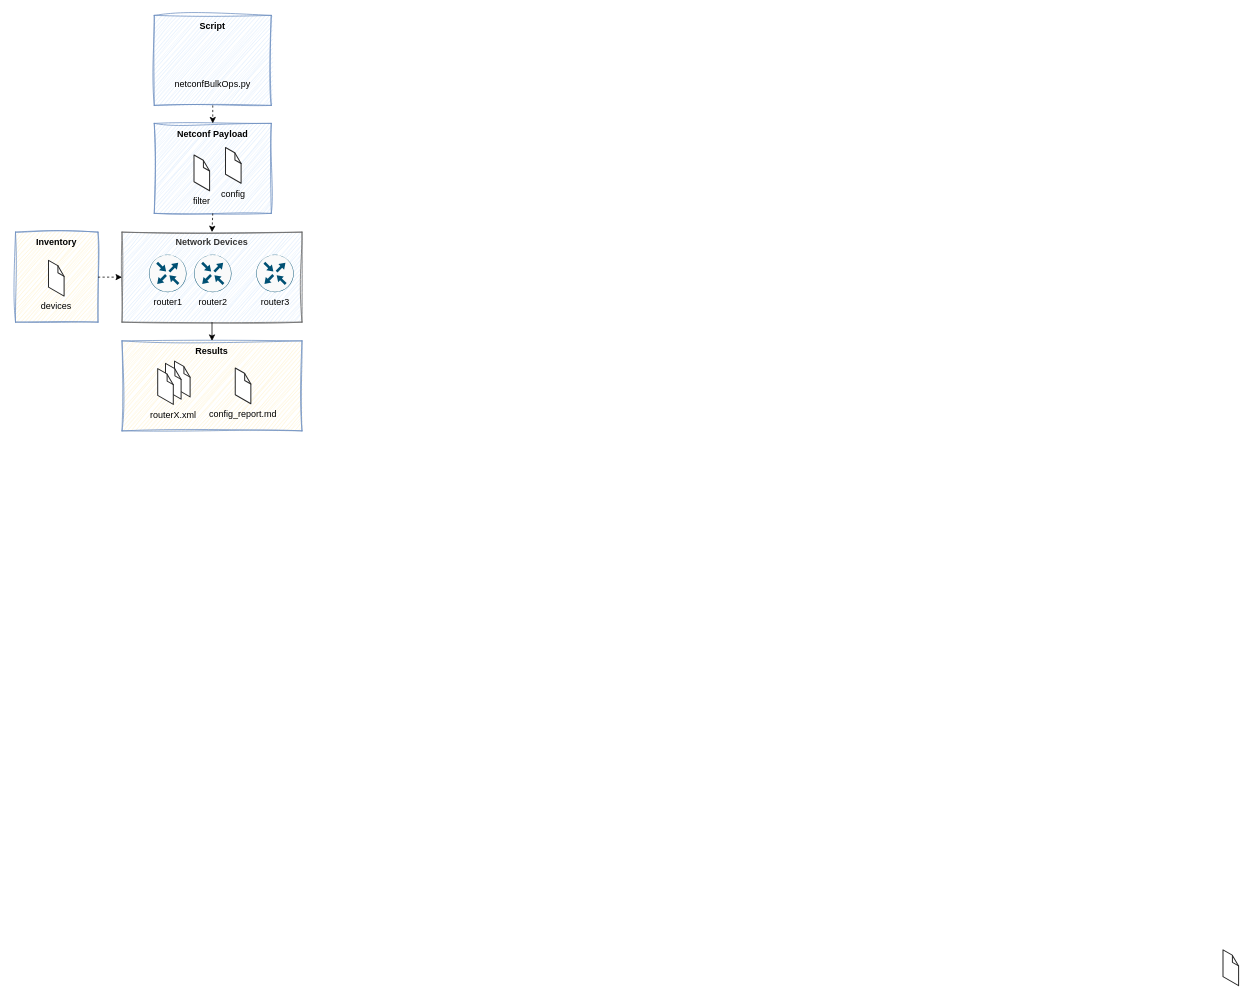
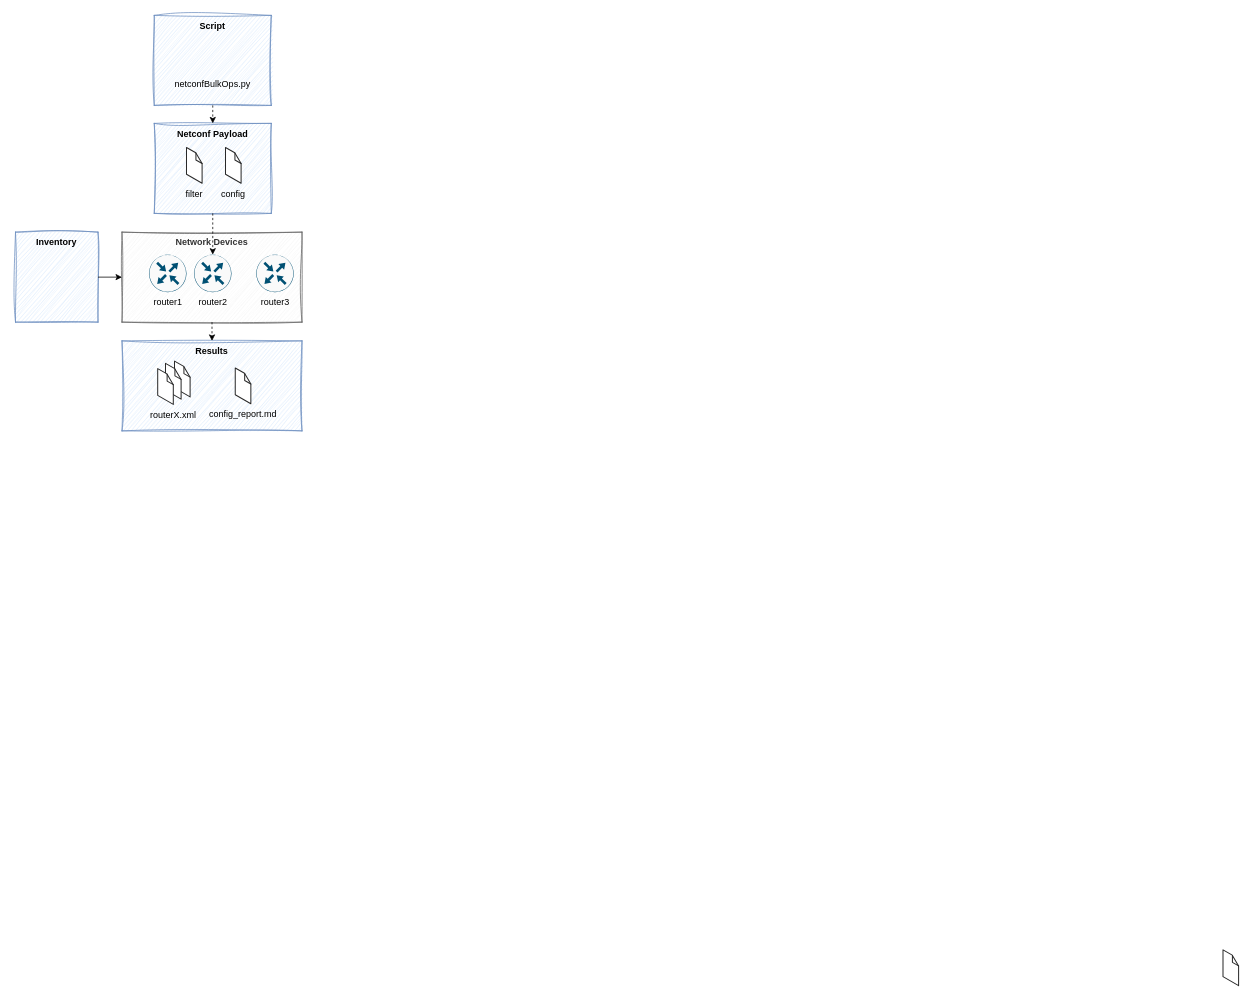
(202, 173) -> (194, 165)
(212, 225) -> (213, 227)
(57, 243) -> (57, 243)
(212, 243) -> (212, 243)
(107, 277) -> (107, 277)
(56, 278) -> none
(212, 330) -> (212, 330)
(212, 386) -> (212, 386)
